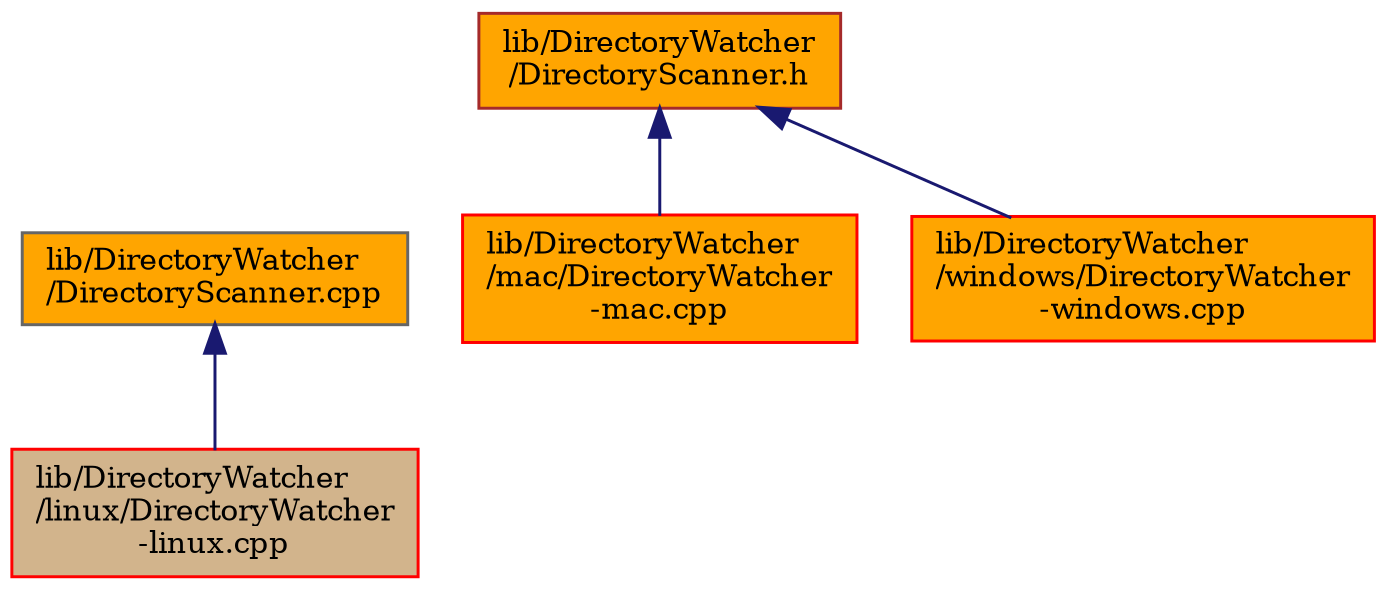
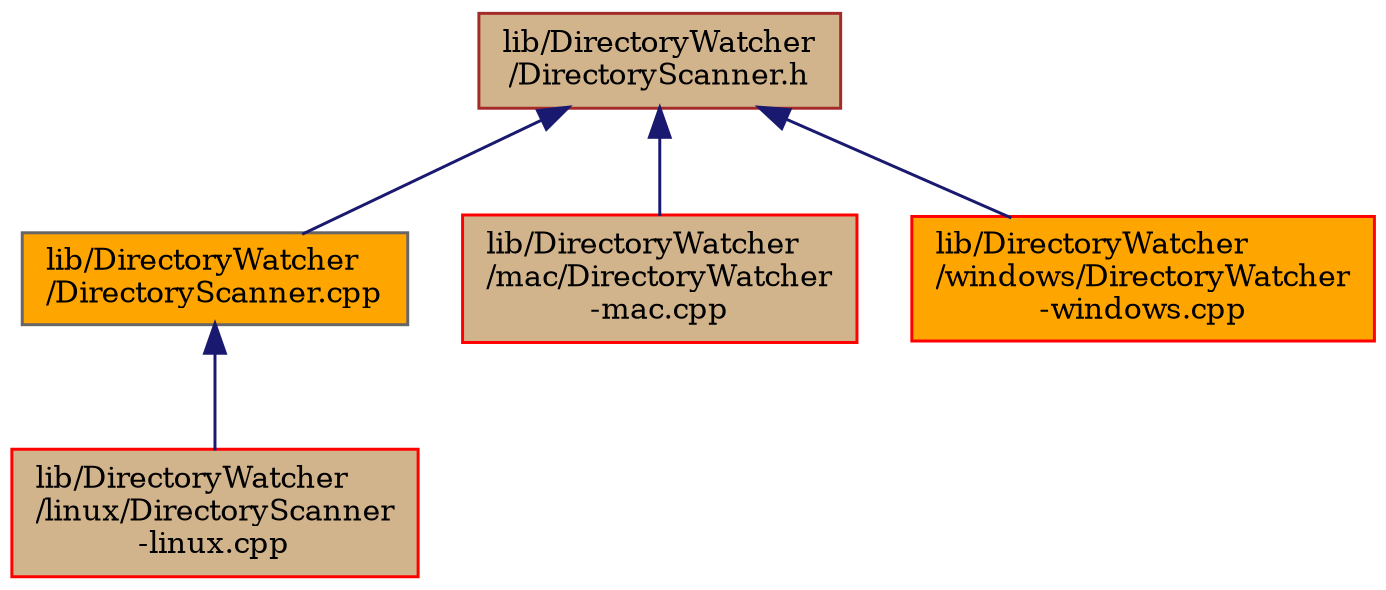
(660, 61) -> (660, 61)
none -> (422, 177)
(660, 279) -> (660, 279)
(215, 513) -> (215, 513)
